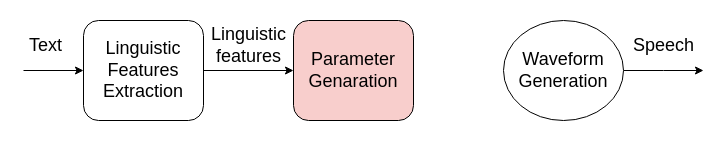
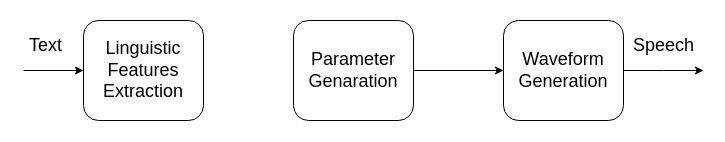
(249, 46) -> none
(245, 71) -> none
(354, 71) -> (354, 71)
none -> (455, 71)
(564, 71) -> (564, 71)
